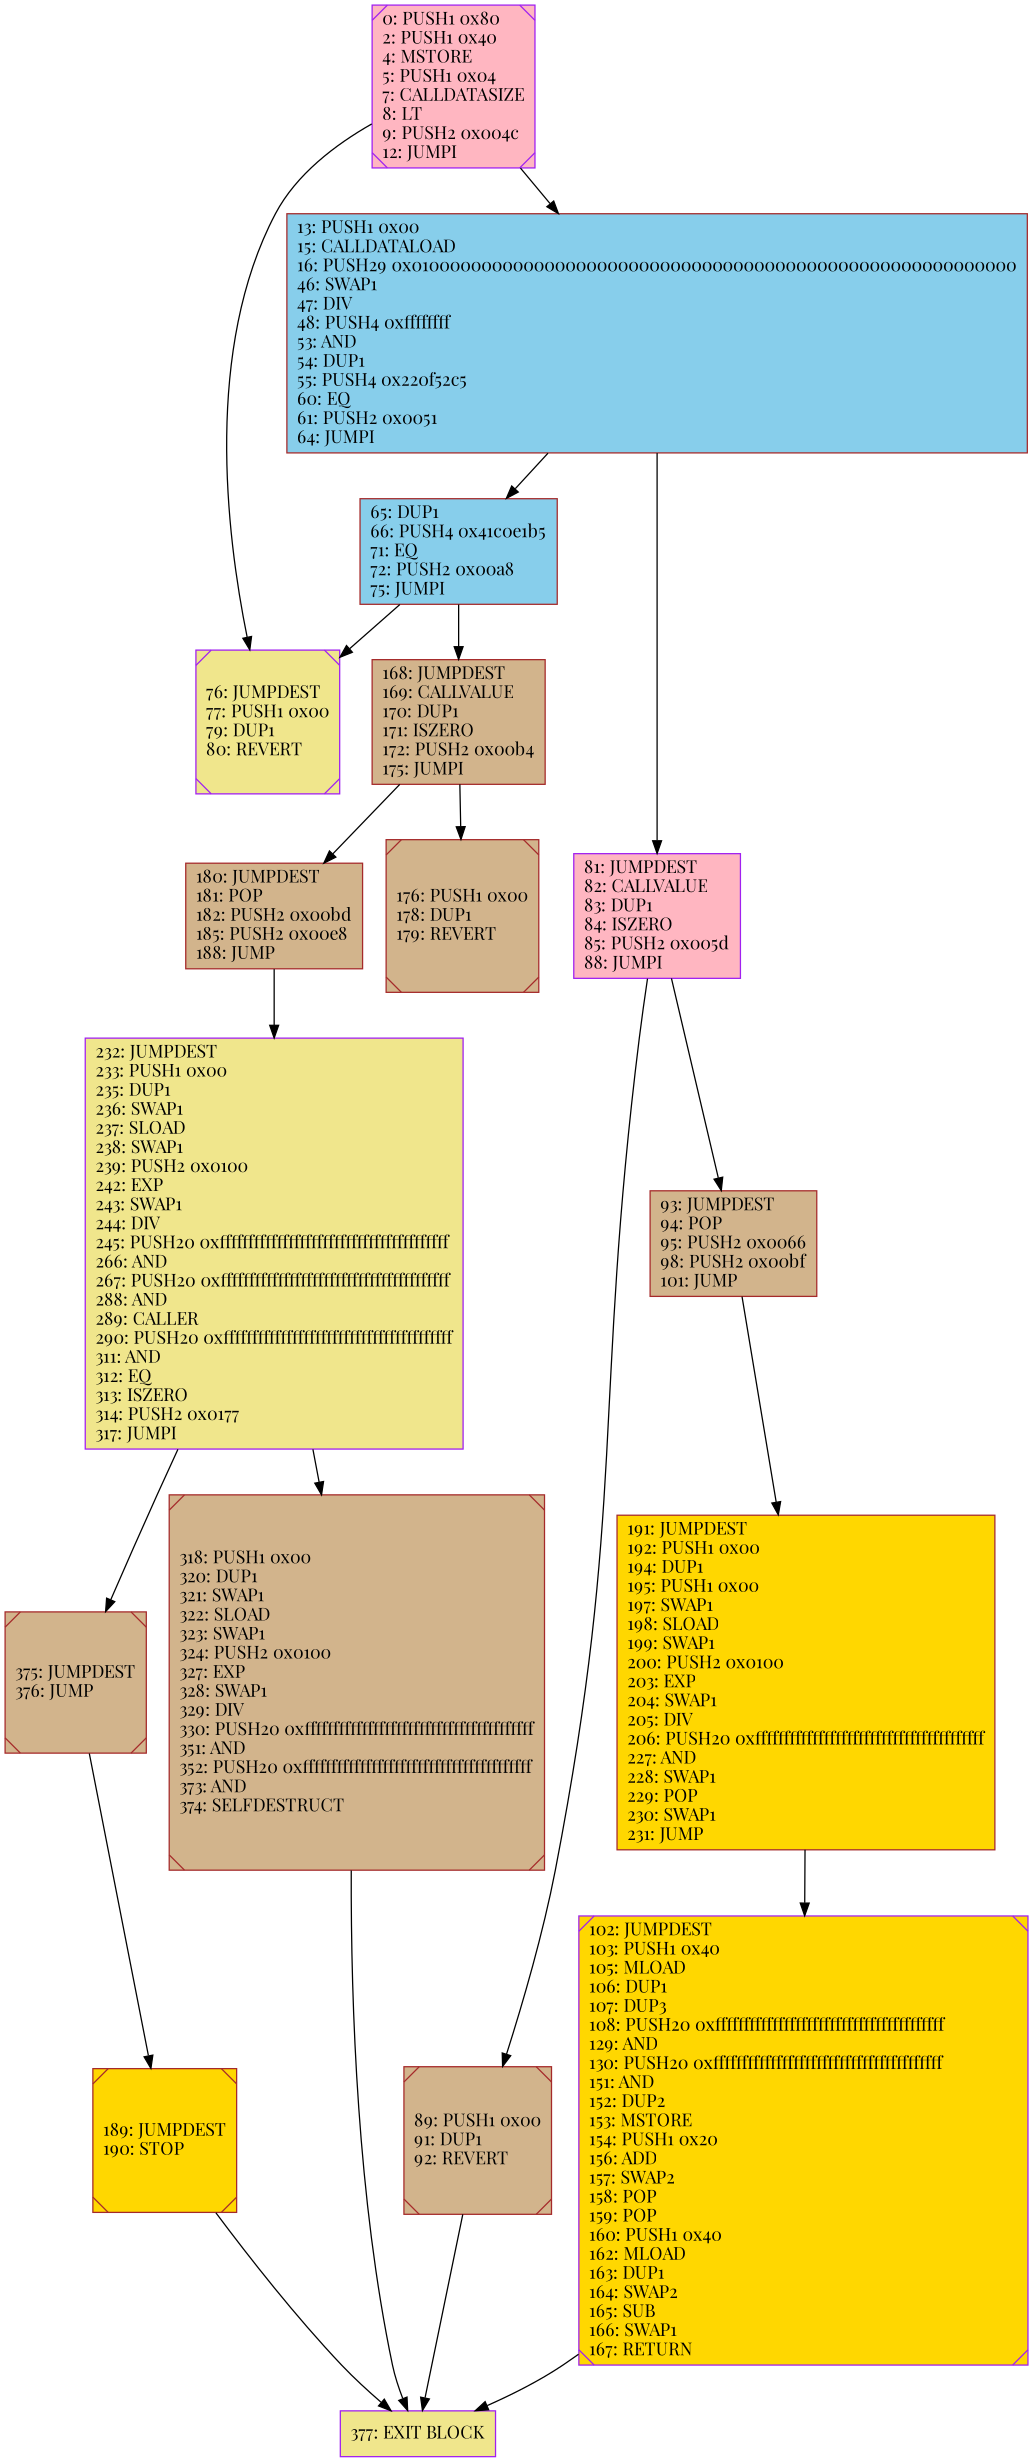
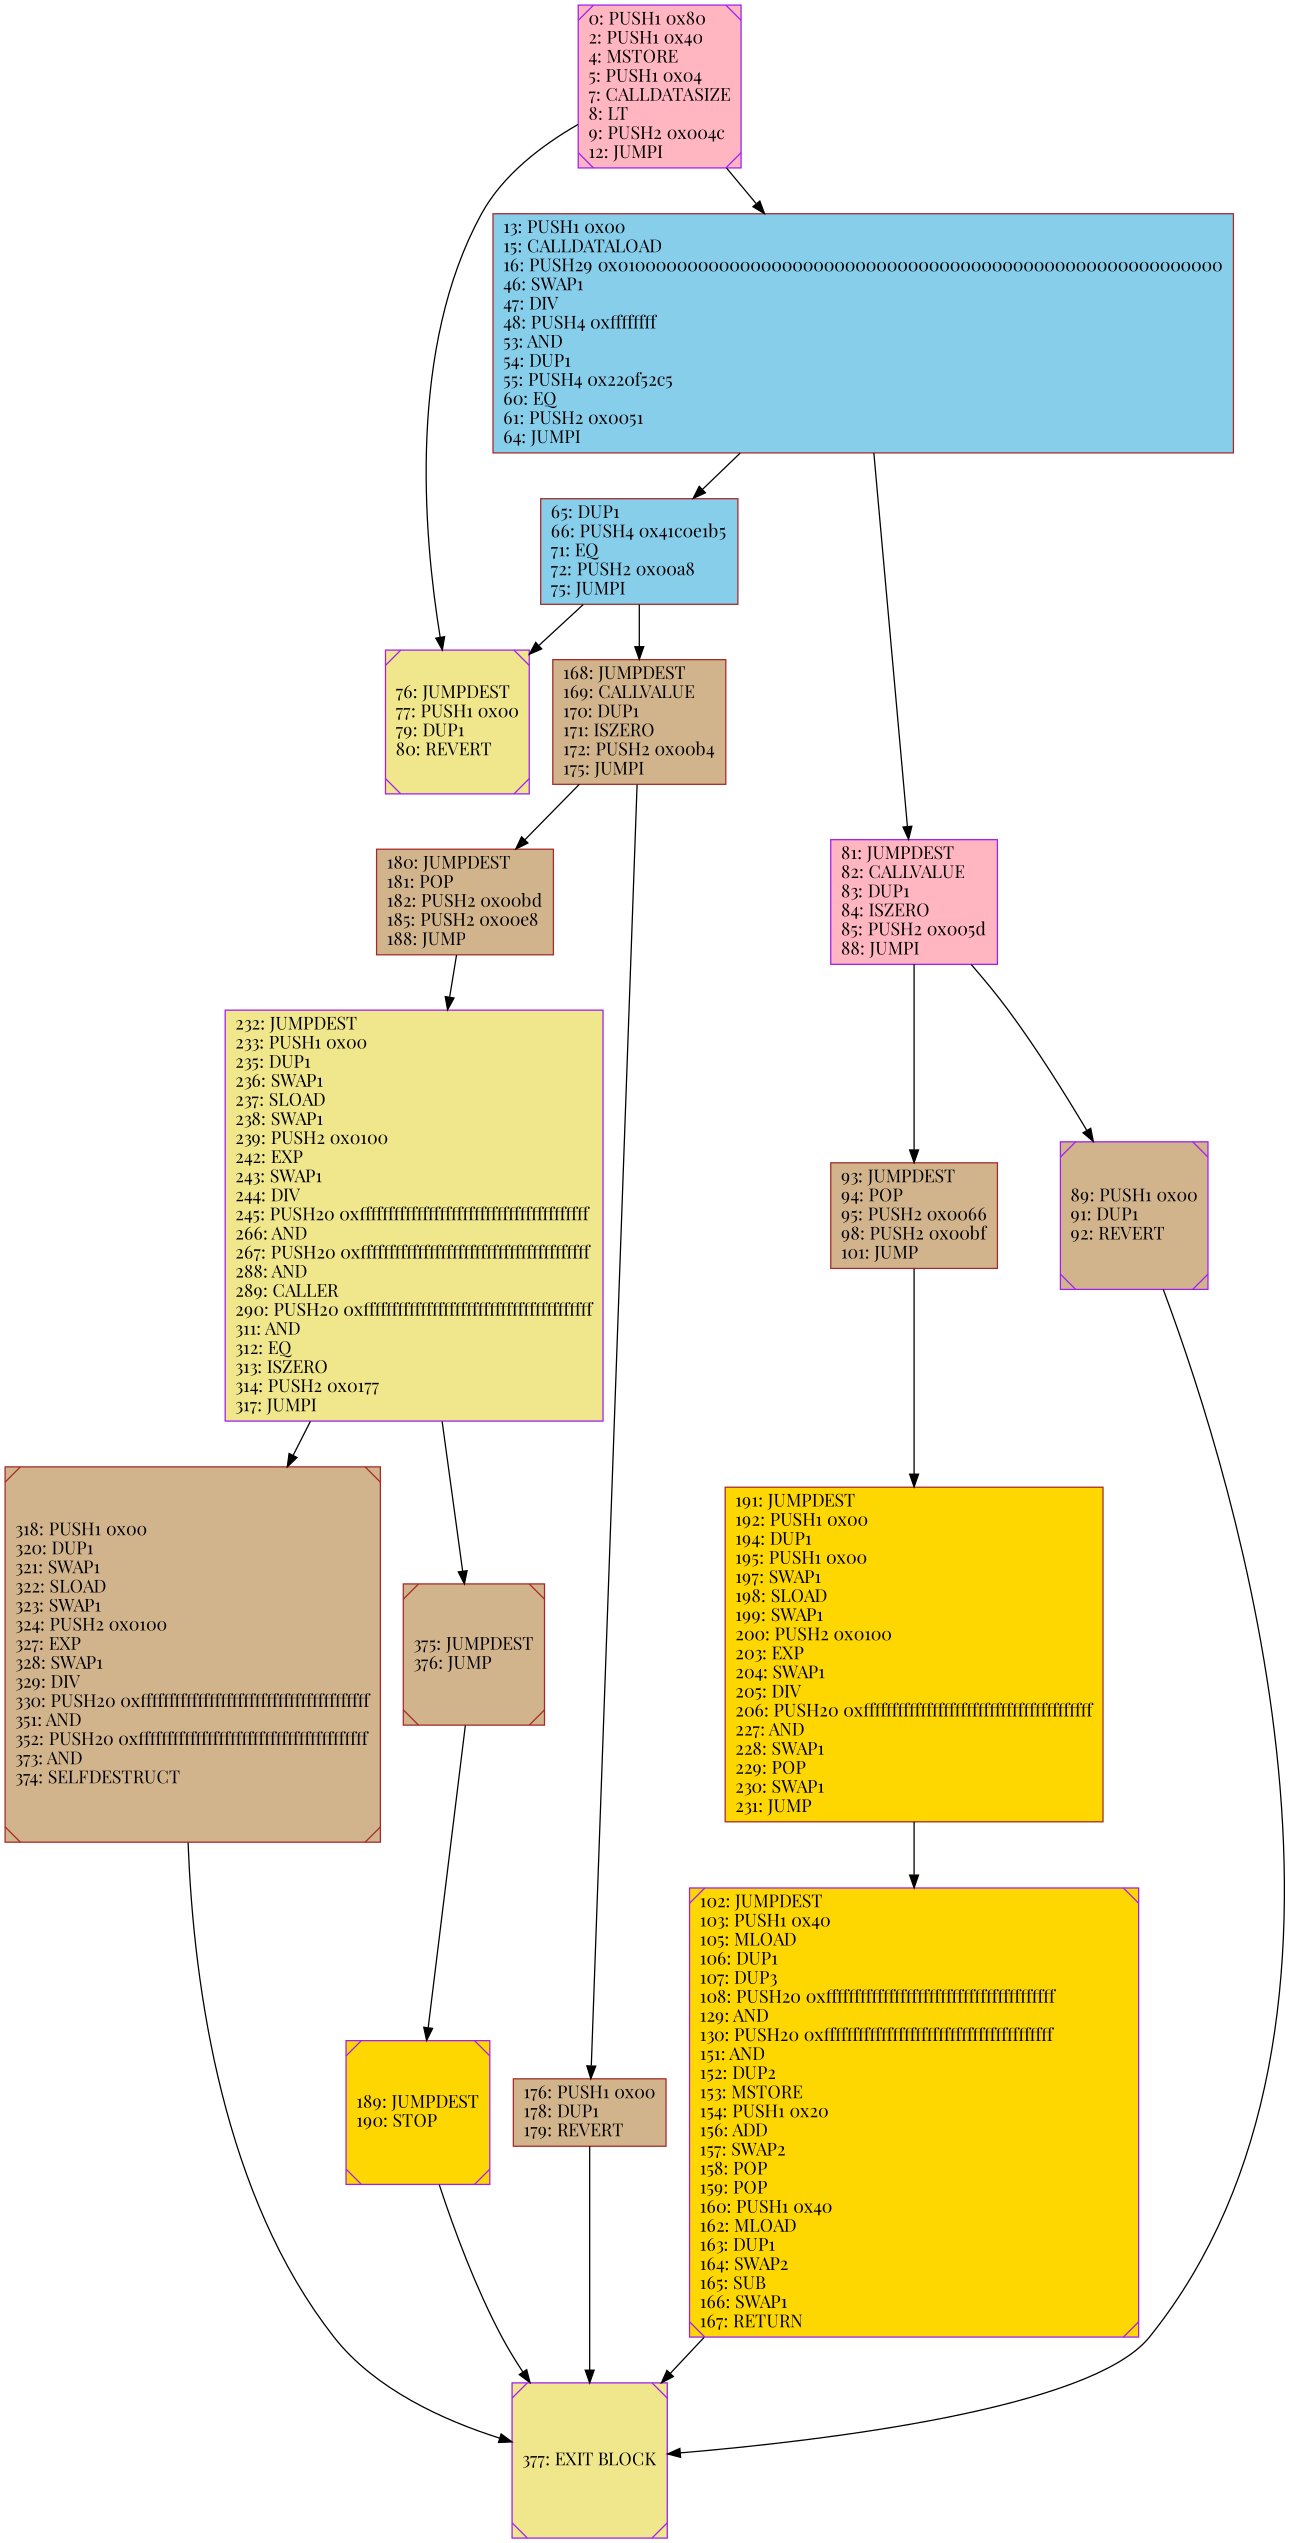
(462, 916) -> (590, 2113)
(165, 2141) -> (418, 2113)
(478, 2141) -> (1134, 1216)
none -> (590, 2258)
(418, 2434) -> (590, 2460)
